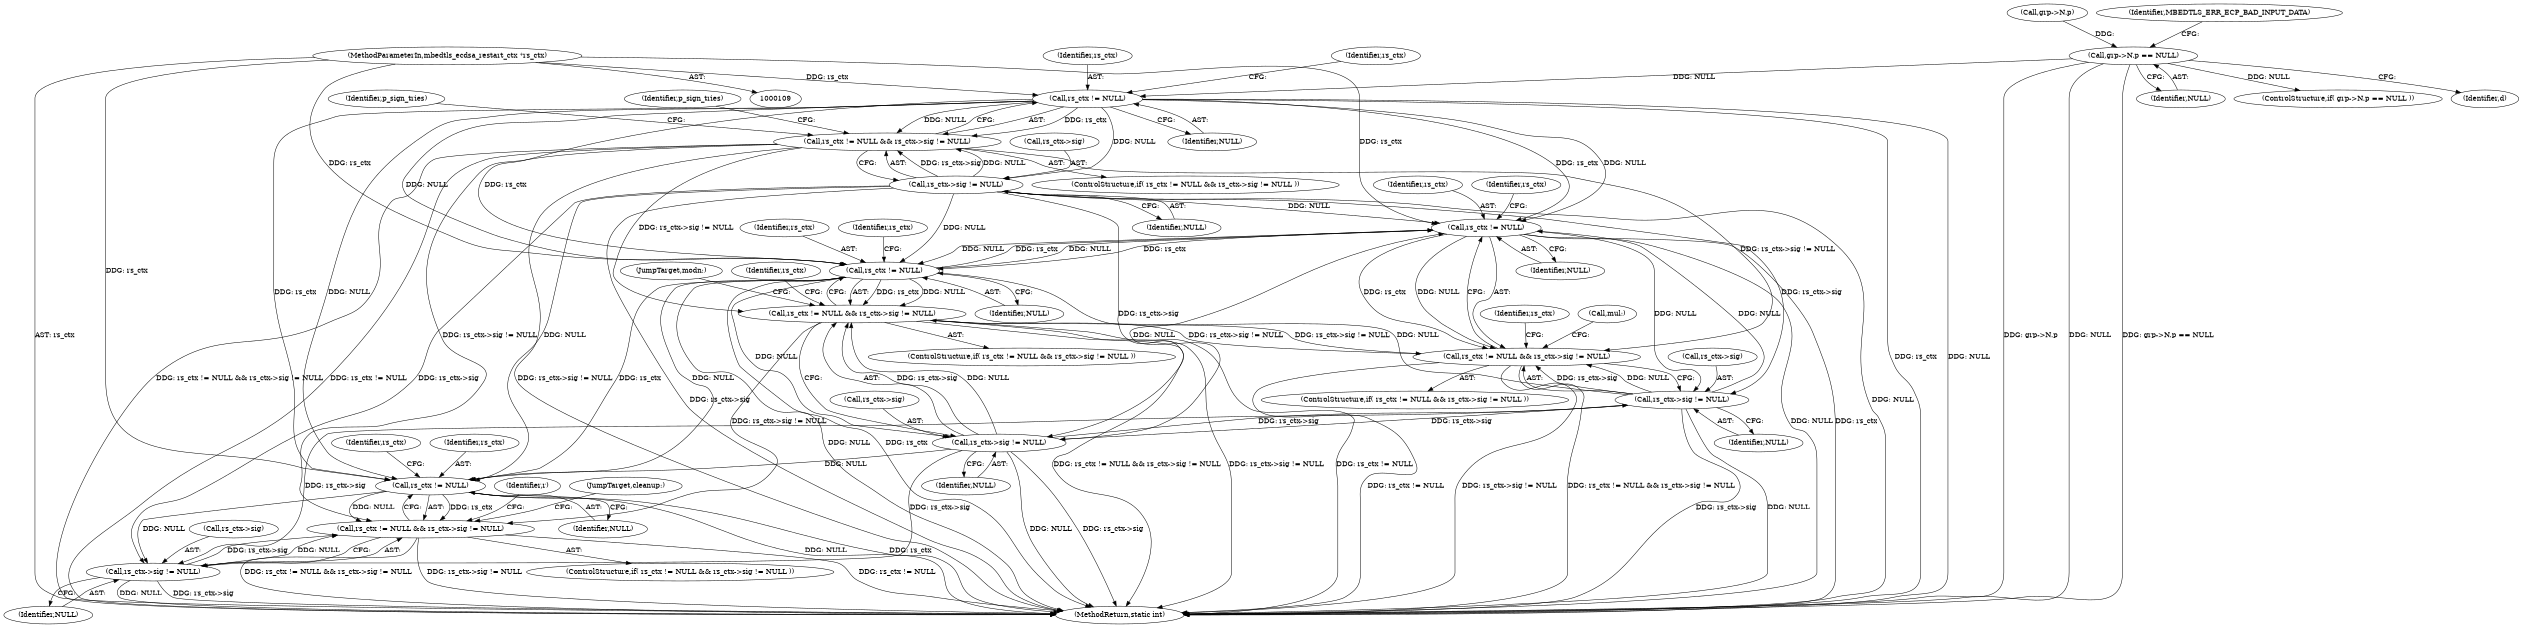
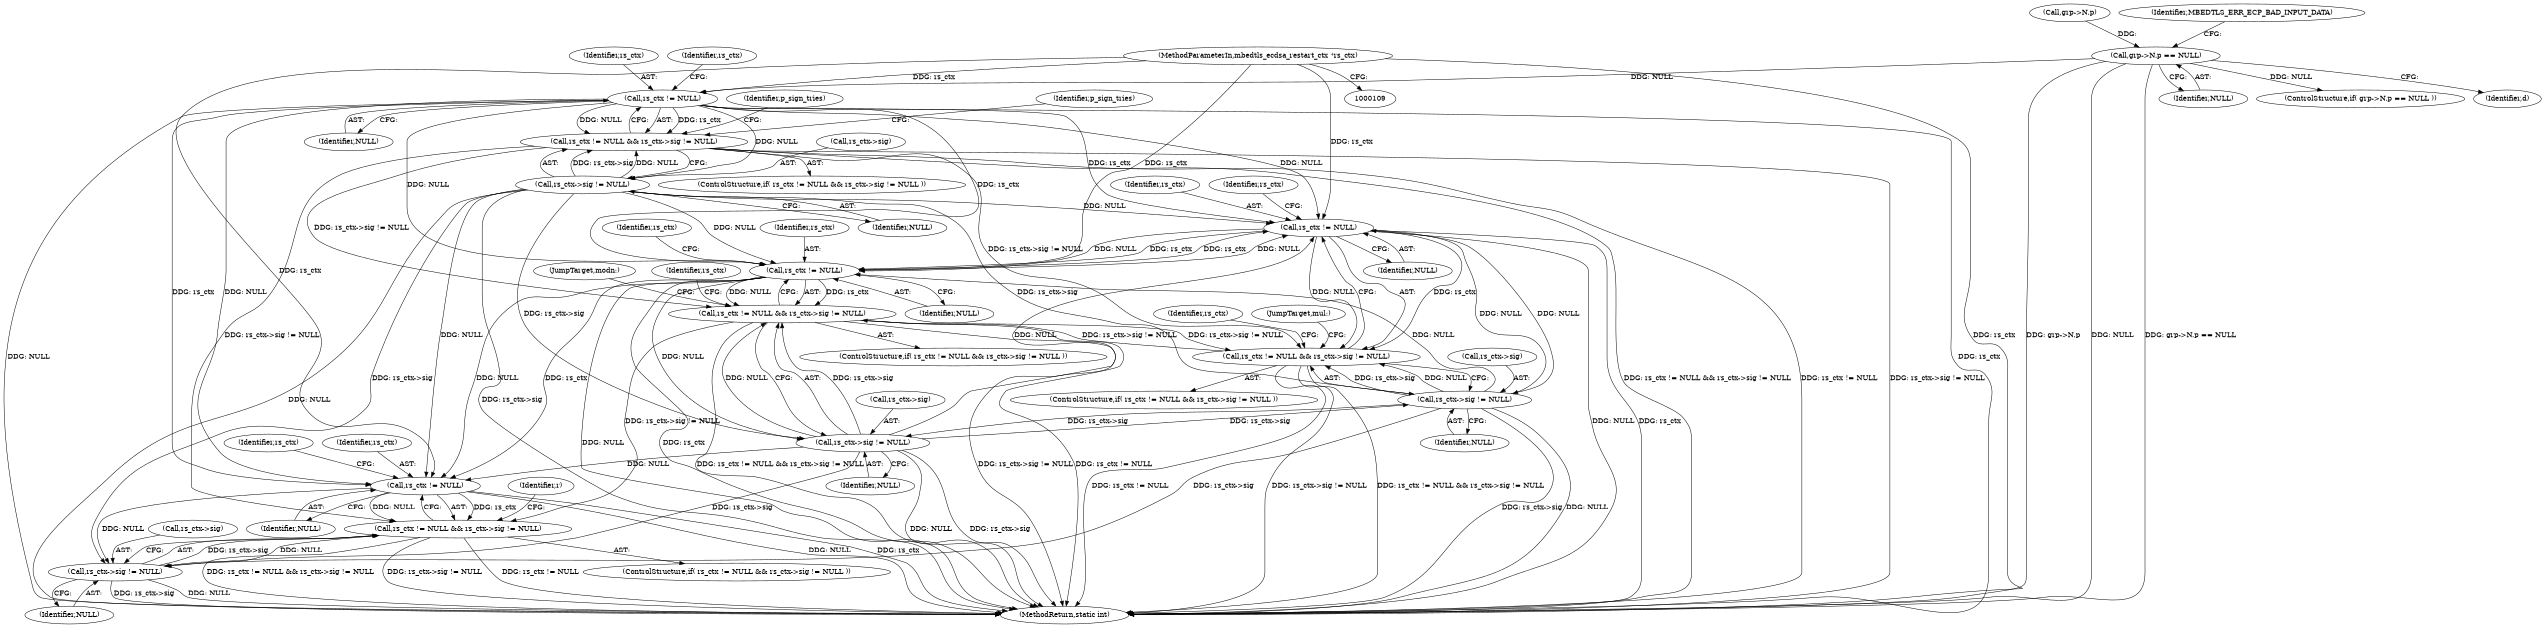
(699, 77) -> (1360, 77)
(1607, 314) -> (1299, 314)
(55, 335) -> (1994, 335)
(626, 486) -> none
